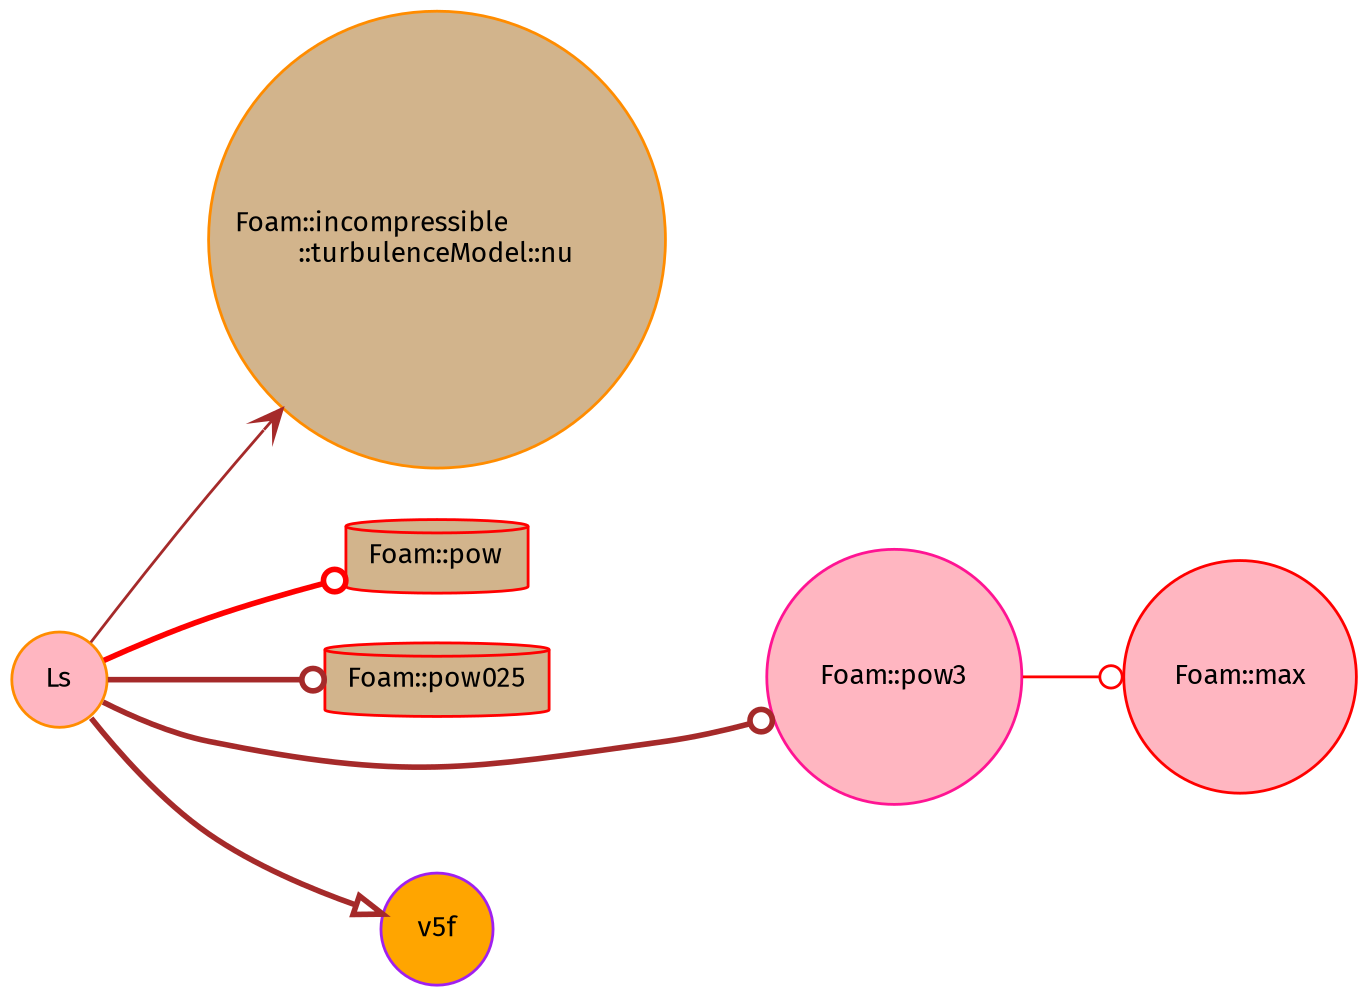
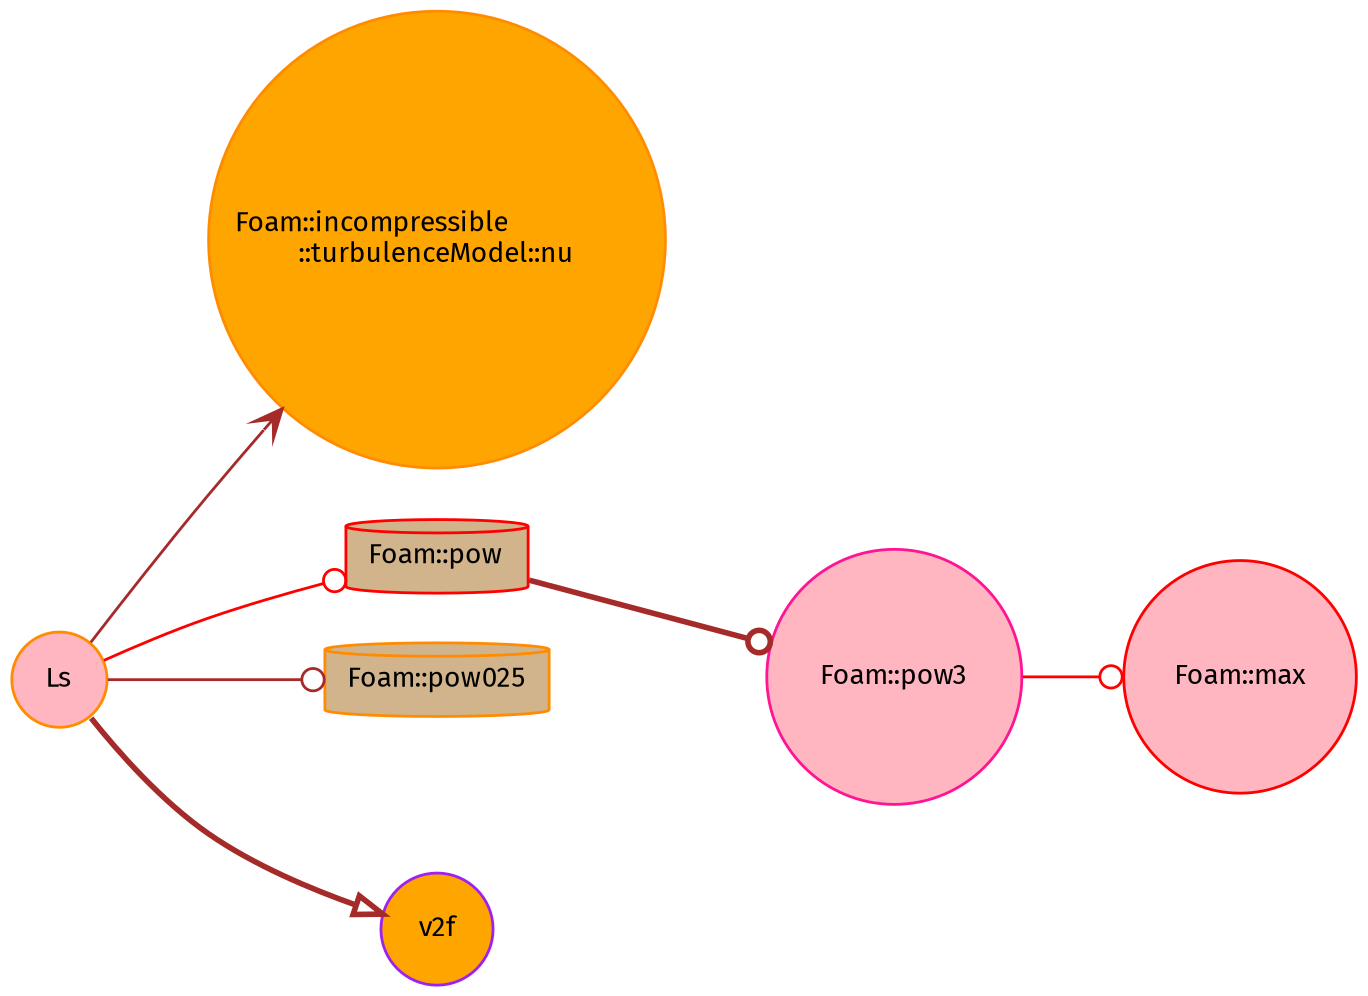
(437, 240) -> (437, 240)
(212, 617) -> (212, 617)
(205, 680) -> (205, 680)
(437, 680) -> (437, 680)
(424, 767) -> (639, 609)
(437, 929) -> (437, 929)
